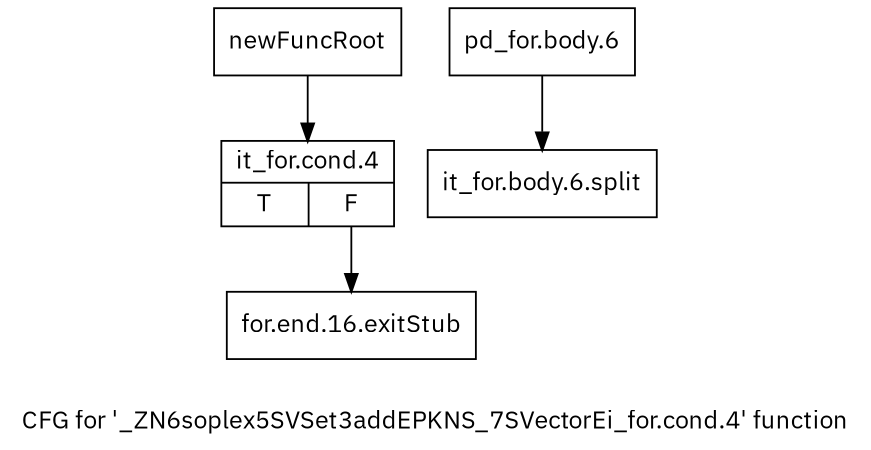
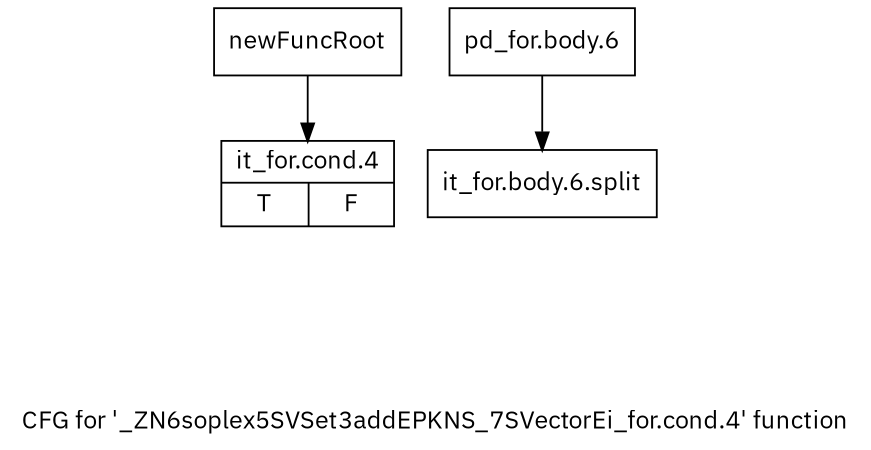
(351, 325) -> none
